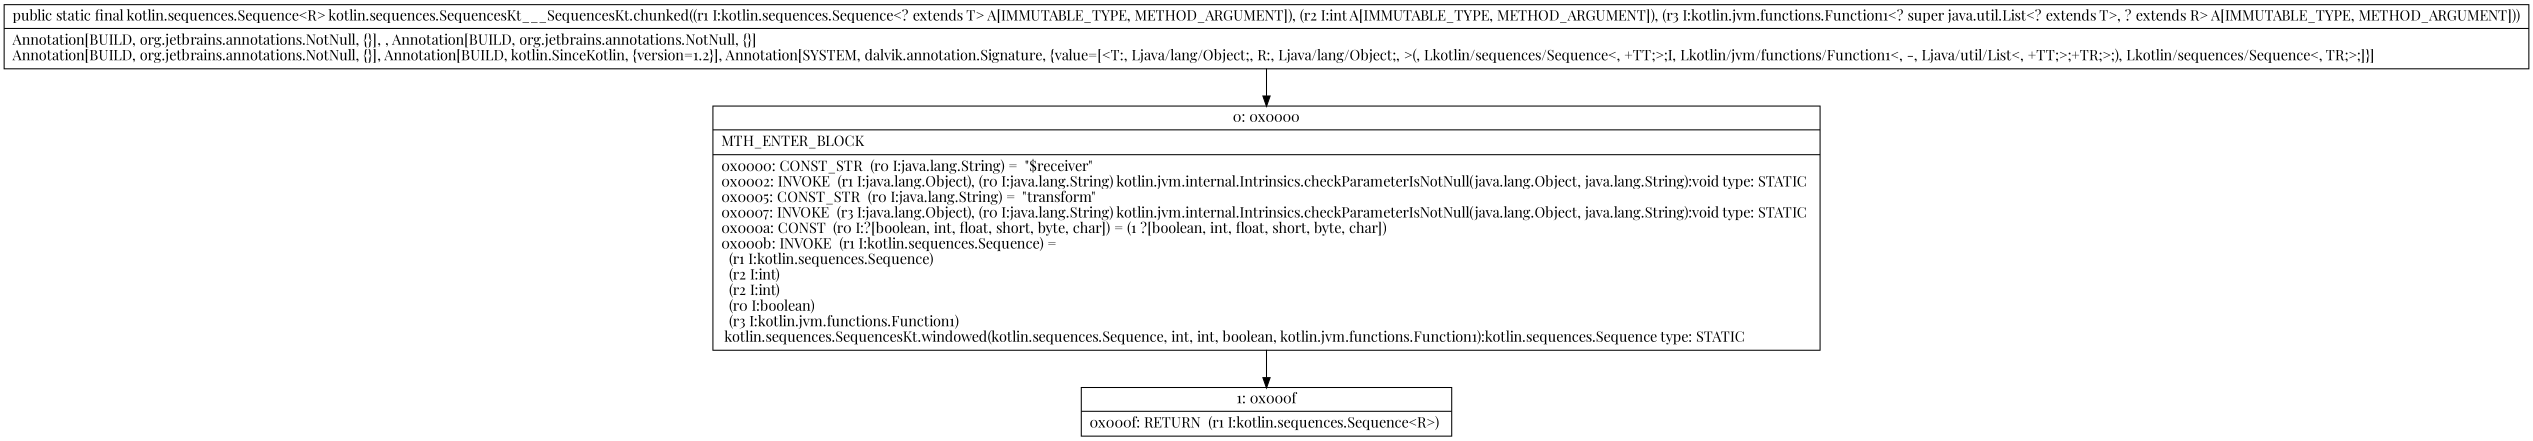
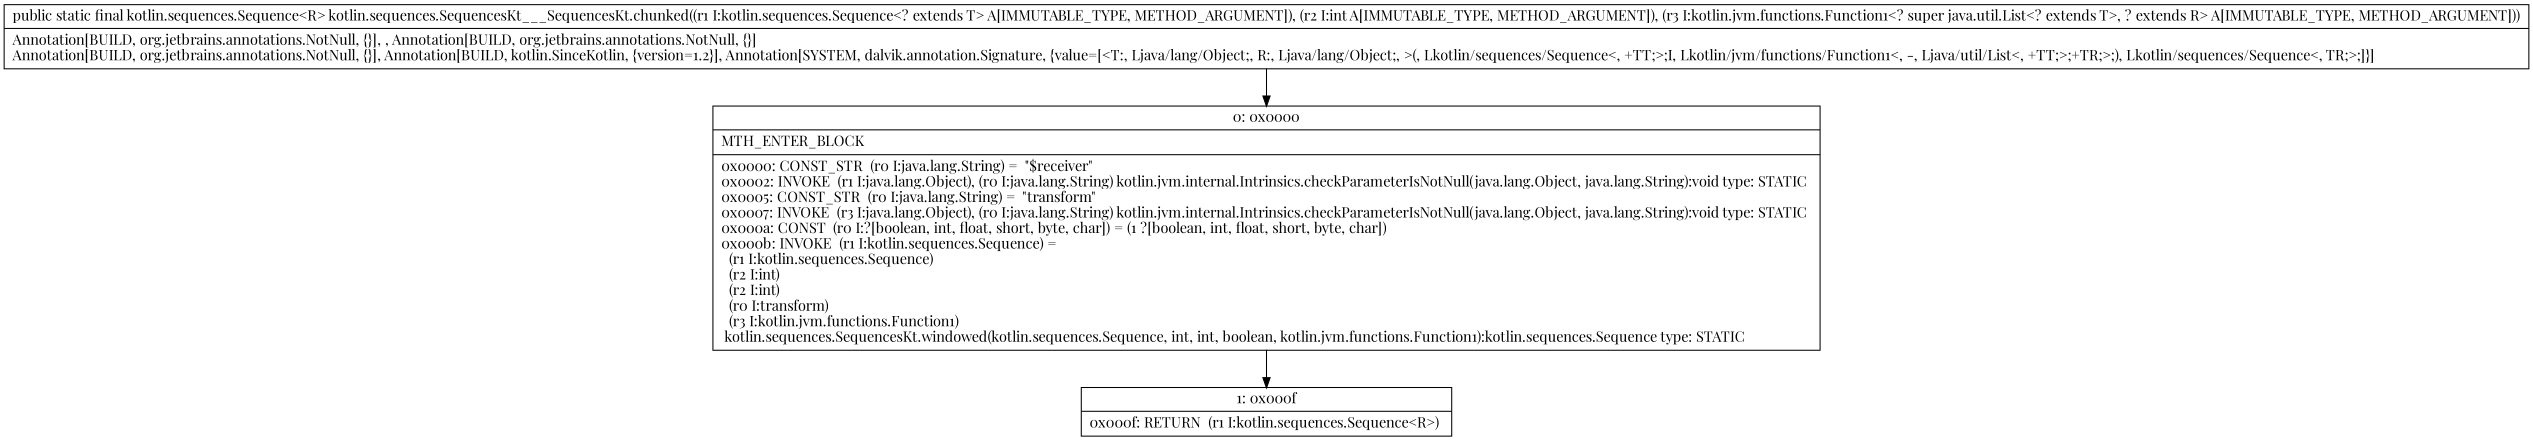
(768, 306) -> (775, 306)
